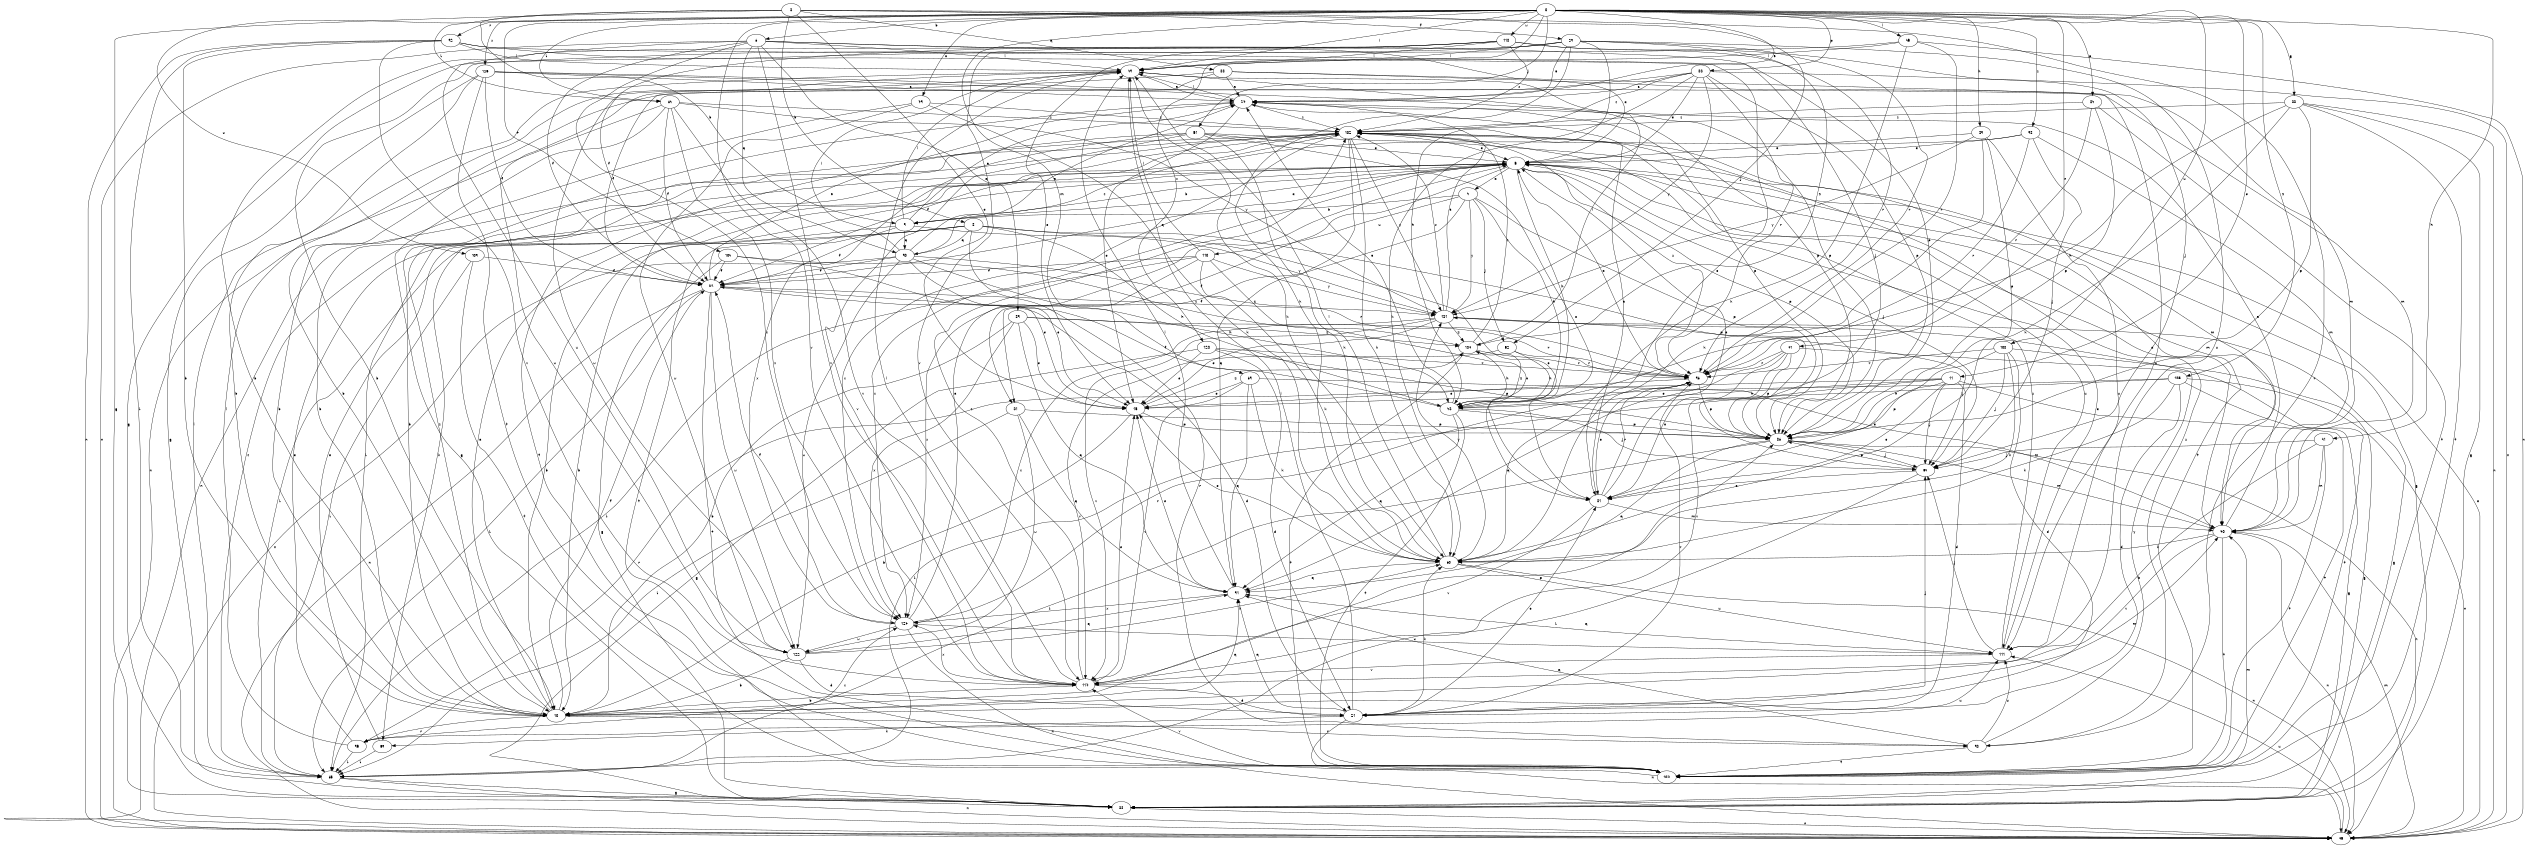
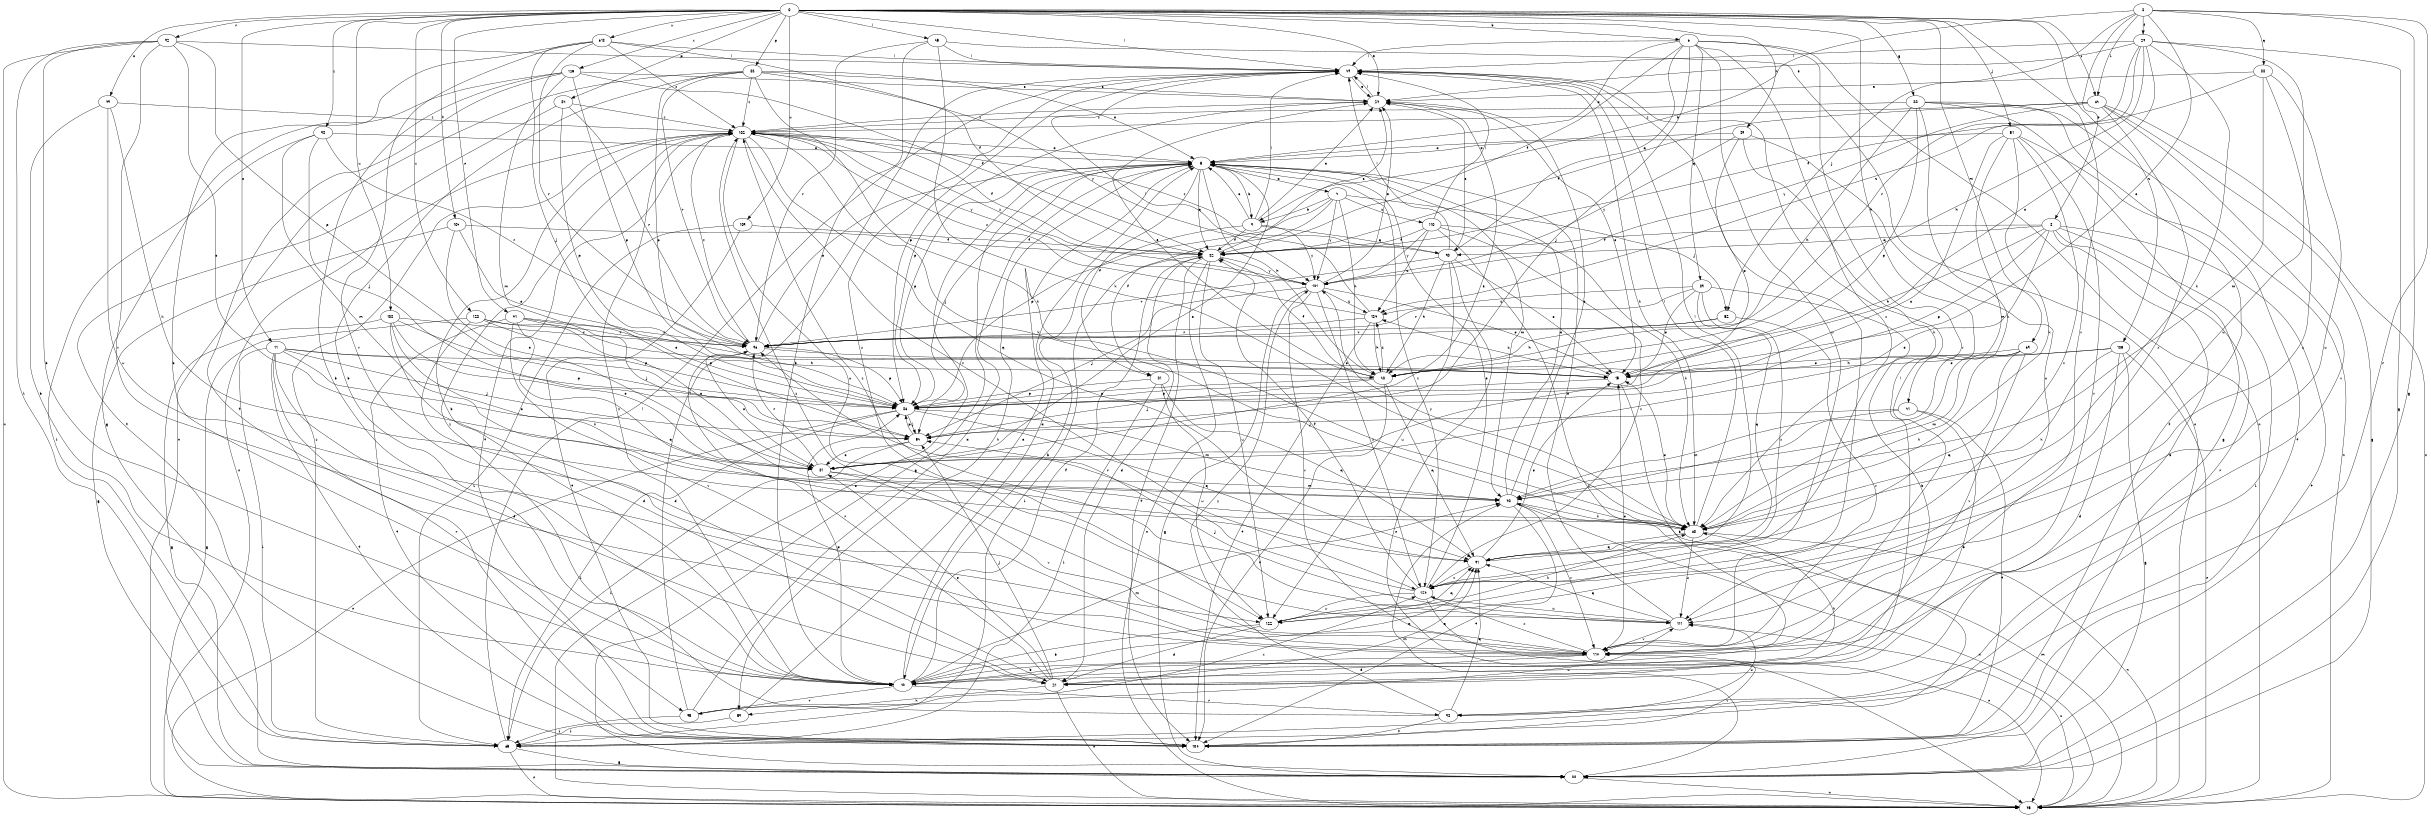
(1506, 41) -> (602, 41)
(537, 217) -> none
(814, 270) -> (1633, 236)
